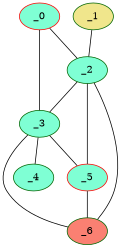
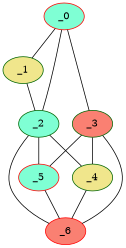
none -> (44, 43)
(63, 97) -> (62, 147)
(40, 124) -> (92, 124)
(34, 178) -> (92, 178)
none -> (79, 204)
(87, 231) -> (66, 231)
